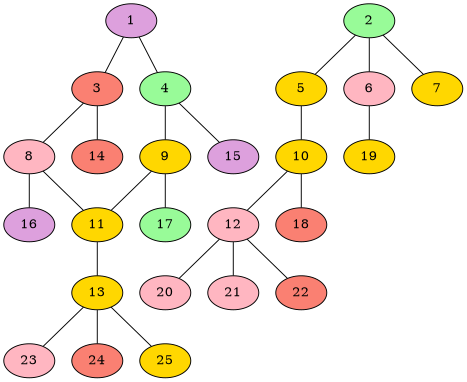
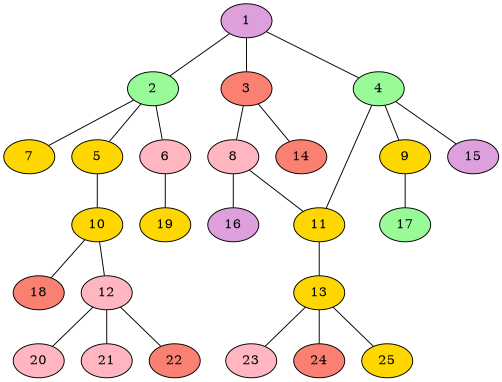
none -> (200, 55)
(131, 191) -> (349, 157)
